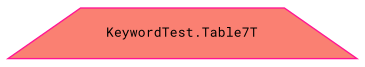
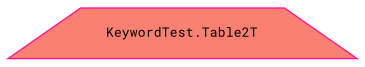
(182, 33) -> (182, 33)
